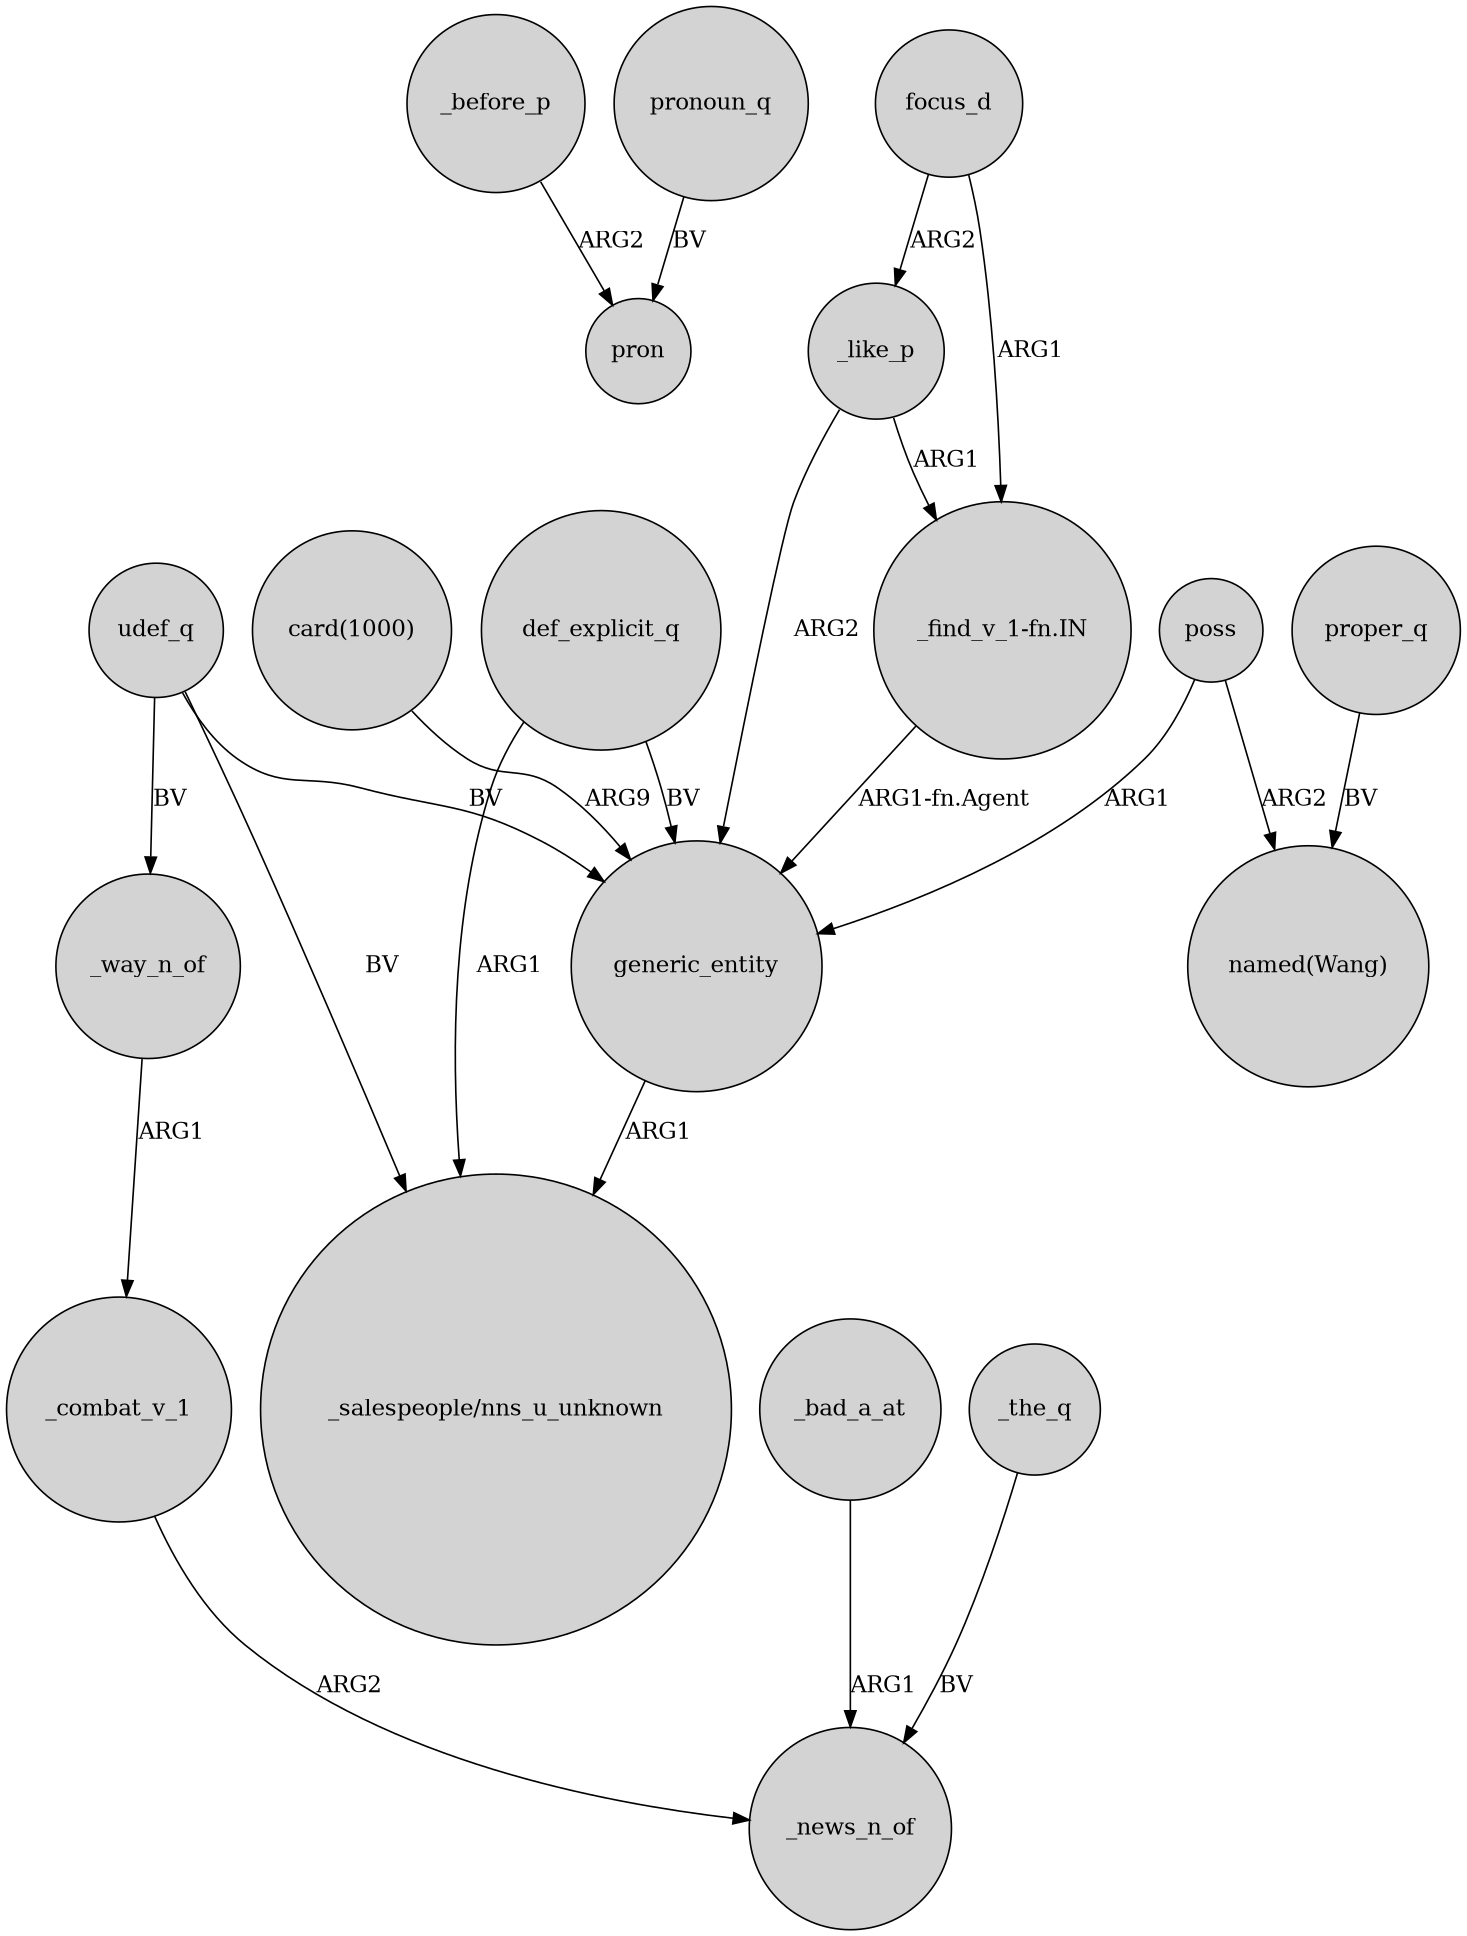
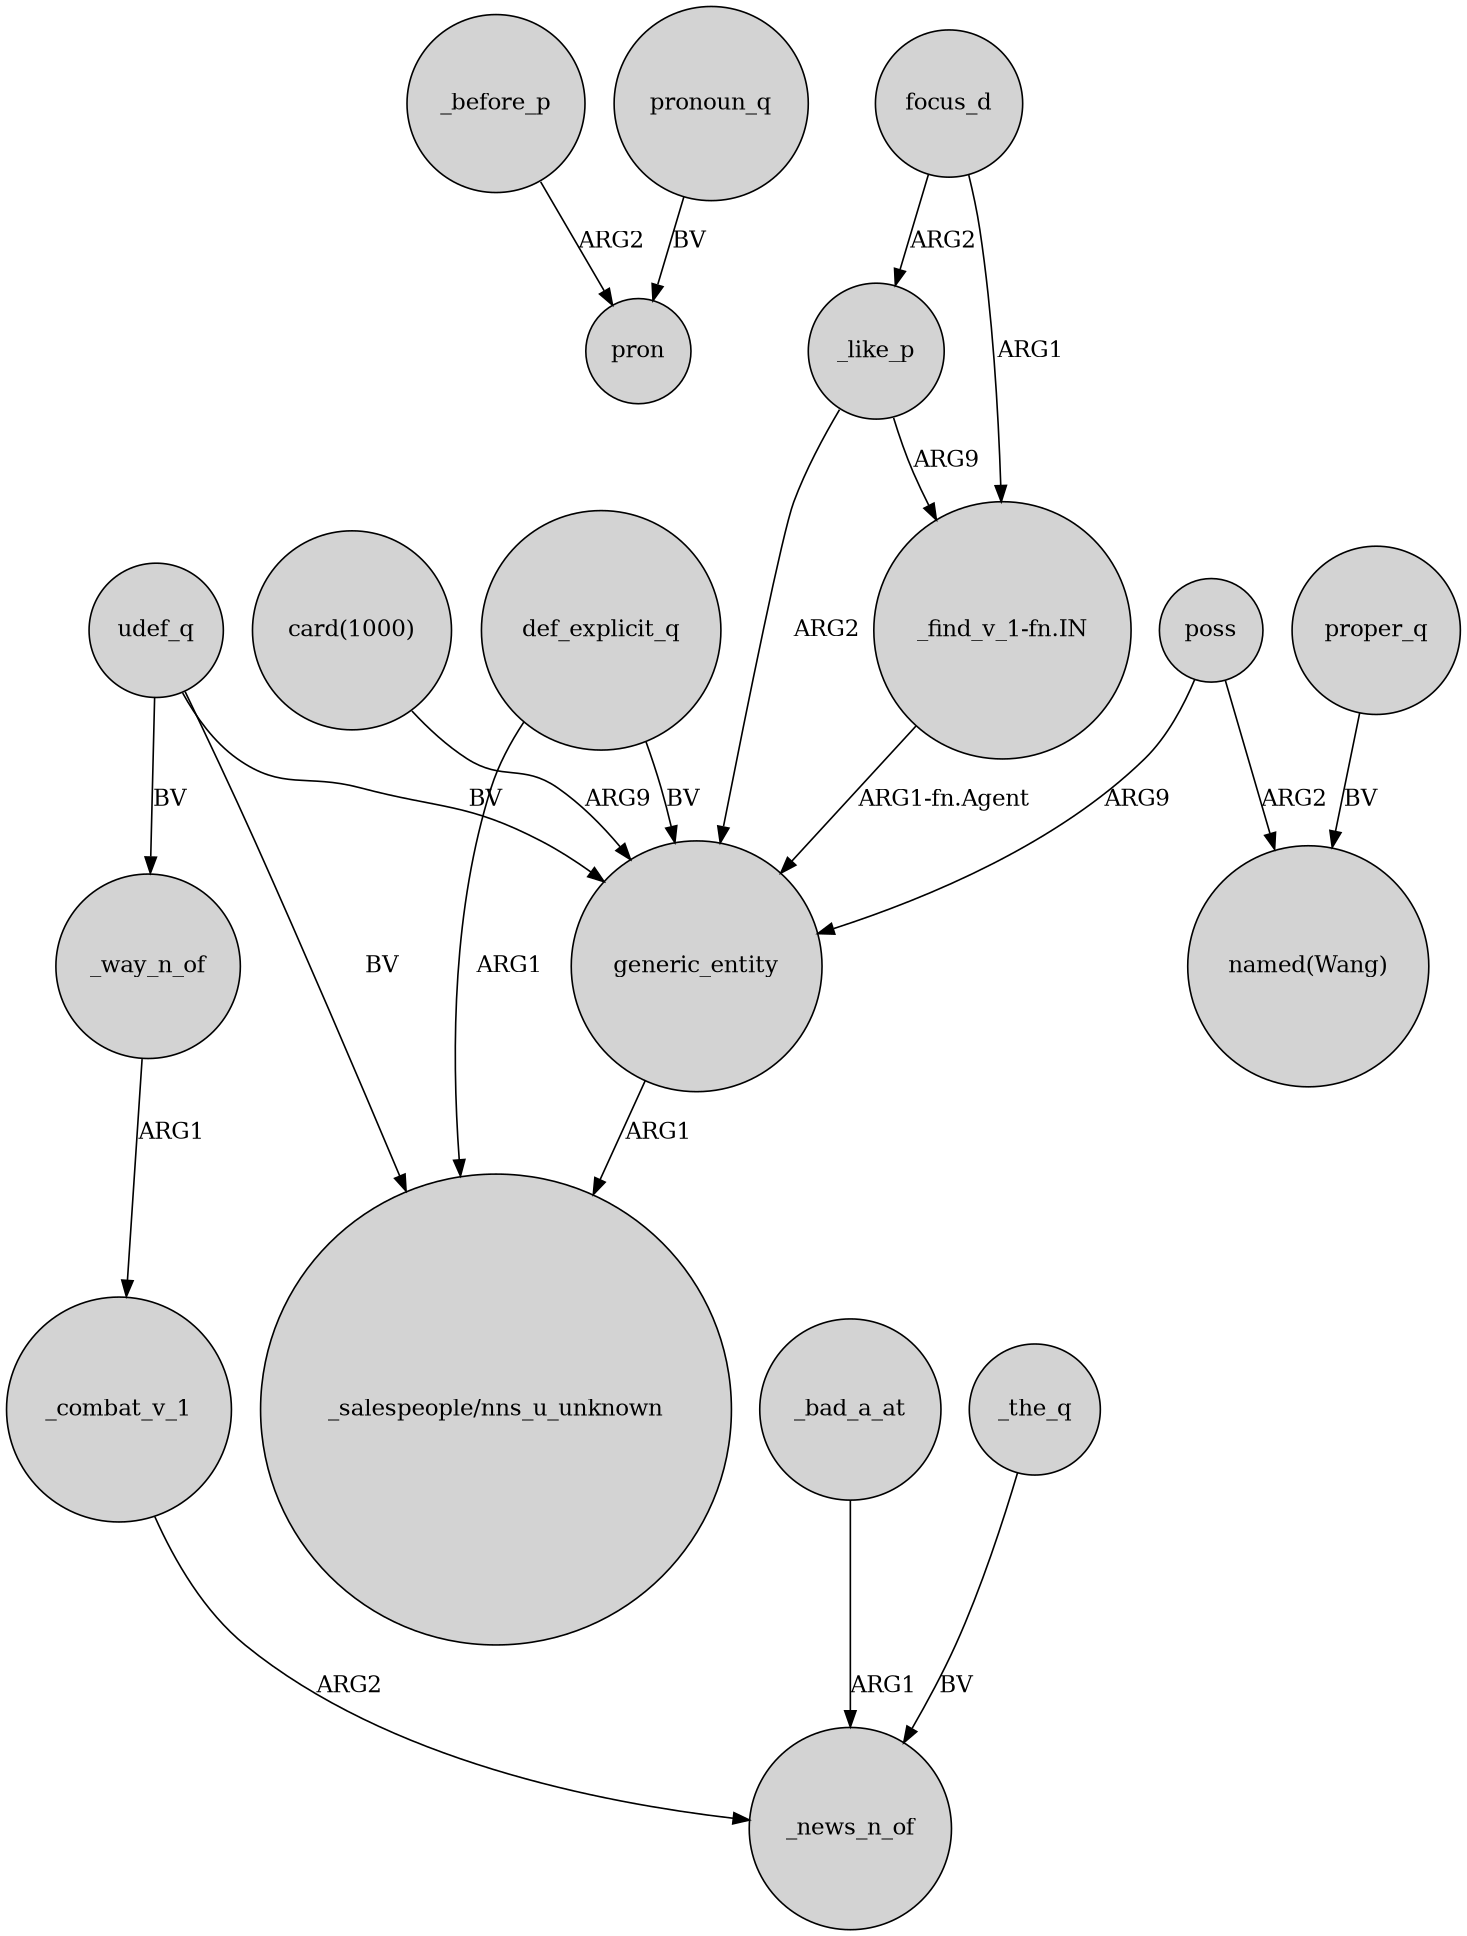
(947, 461) -> (947, 461)
(1138, 800) -> (1138, 800)
